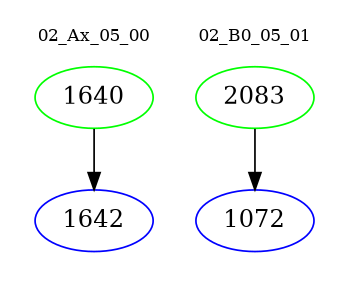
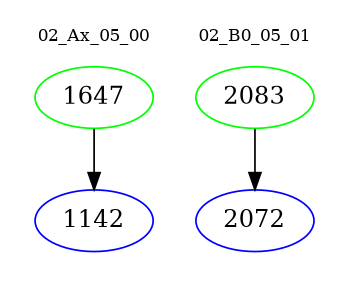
(94, 98) -> (94, 98)
(94, 221) -> (94, 221)
(255, 221) -> (255, 221)
